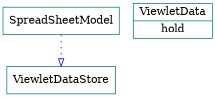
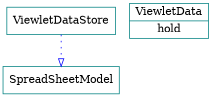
(61, 47) -> (61, 47)
